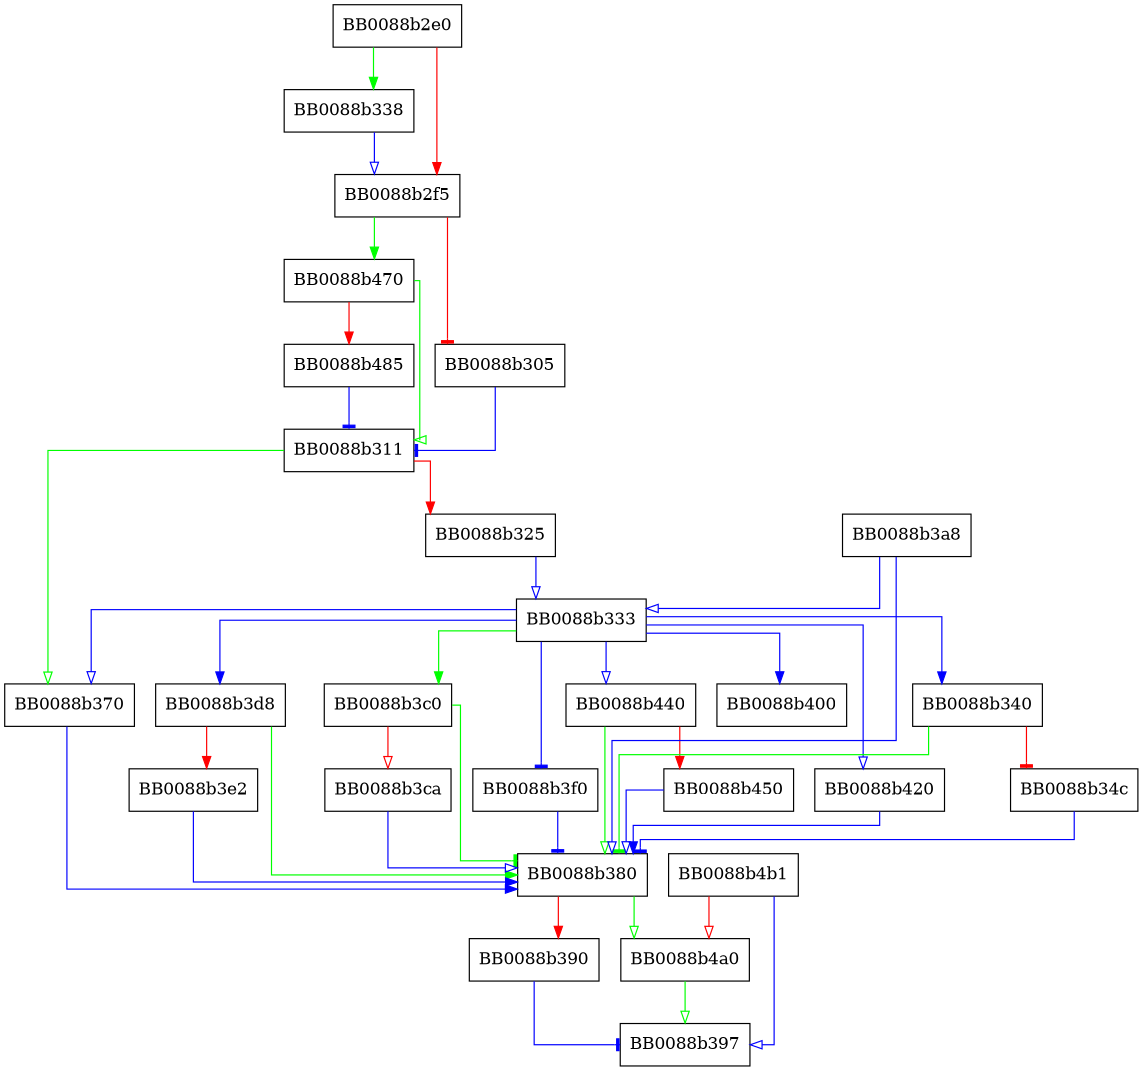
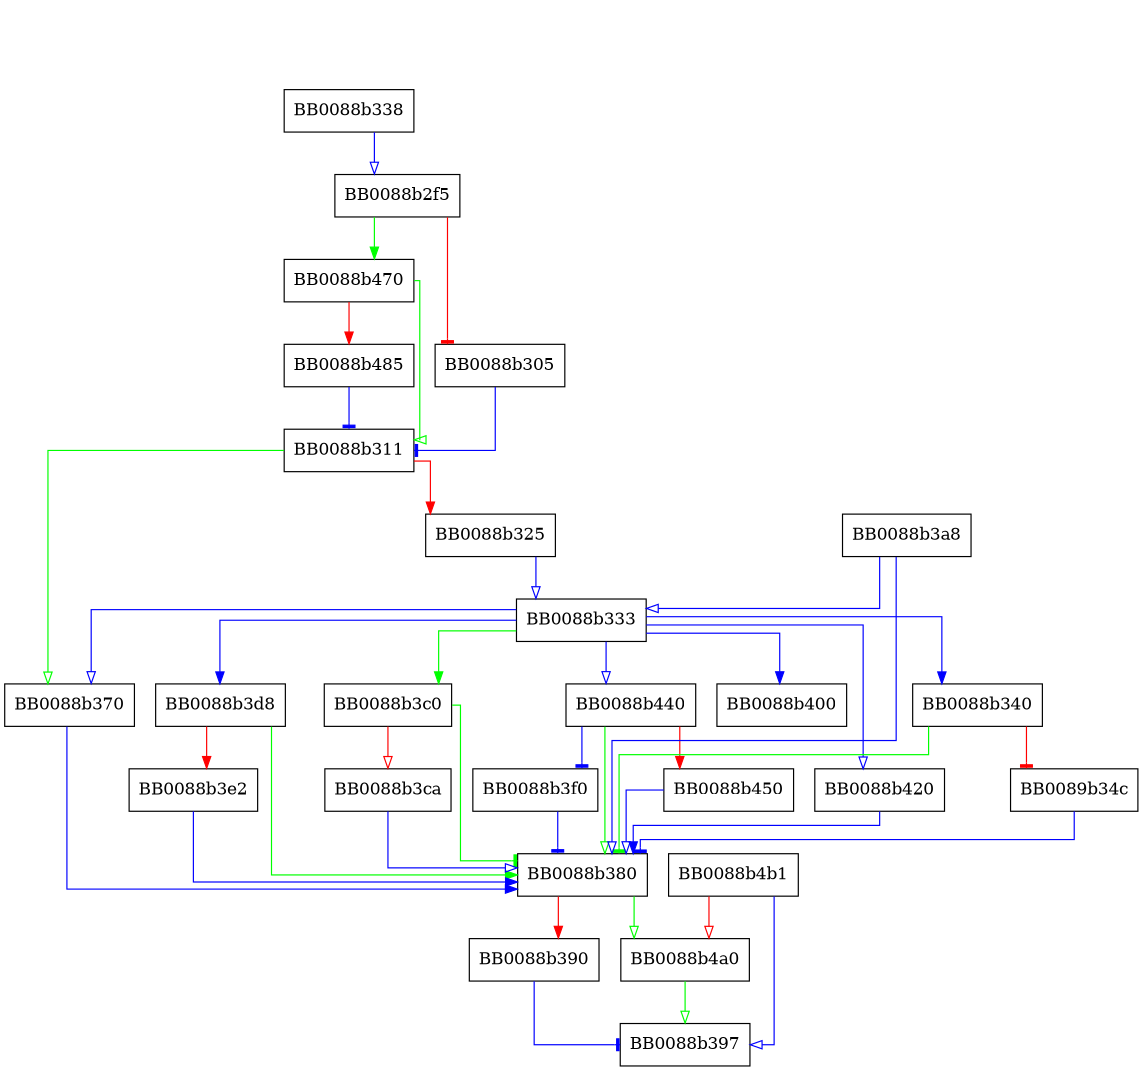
(397, 26) -> none
(541, 702) -> (582, 745)
(1074, 790) -> (1074, 790)
